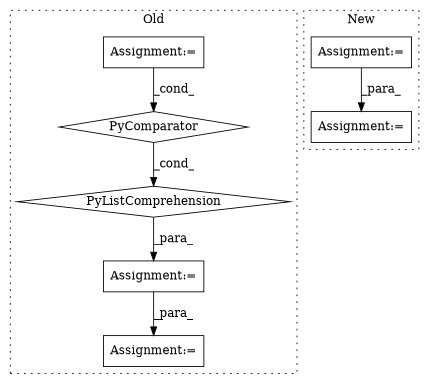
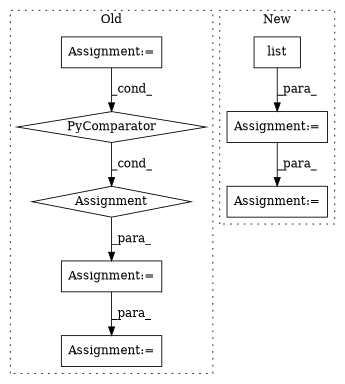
none -> (277, 52)
(154, 202) -> (112, 202)
